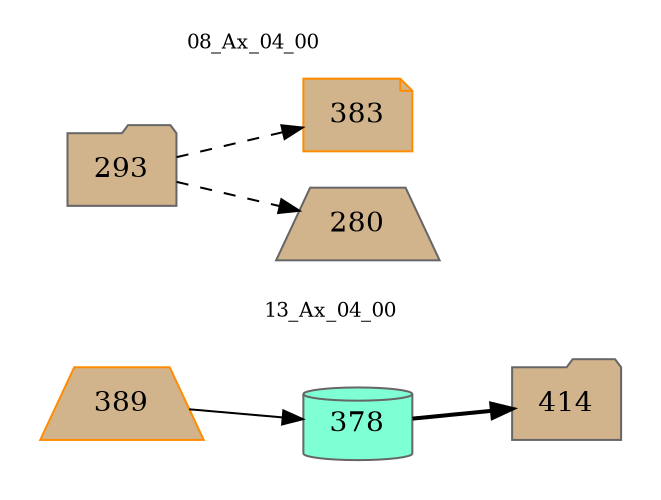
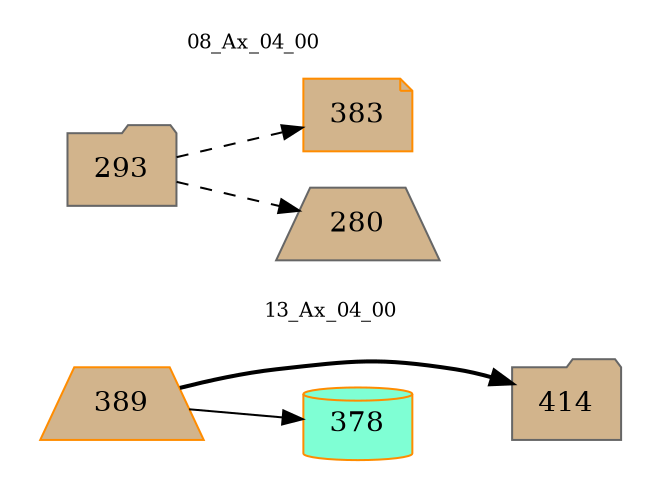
(452, 415) -> (336, 363)
(358, 424) -> (358, 424)
